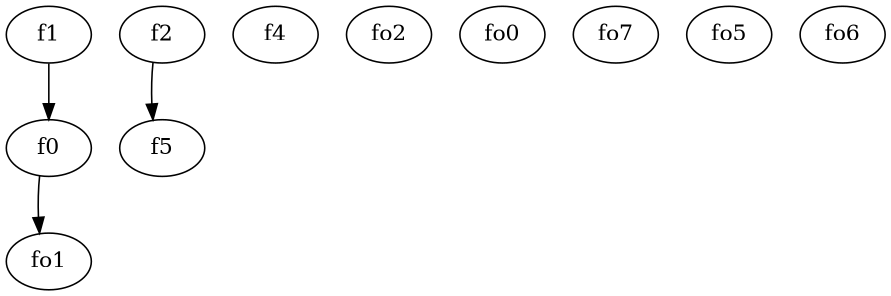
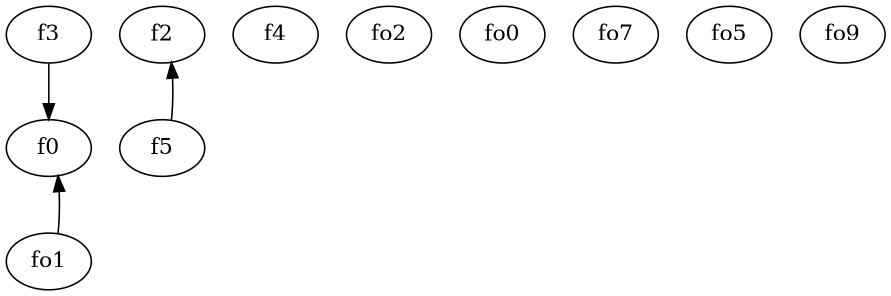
(49, 35) -> (49, 35)
(843, 35) -> (843, 35)
(152, 83) -> (173, 99)
(38, 197) -> (59, 213)
